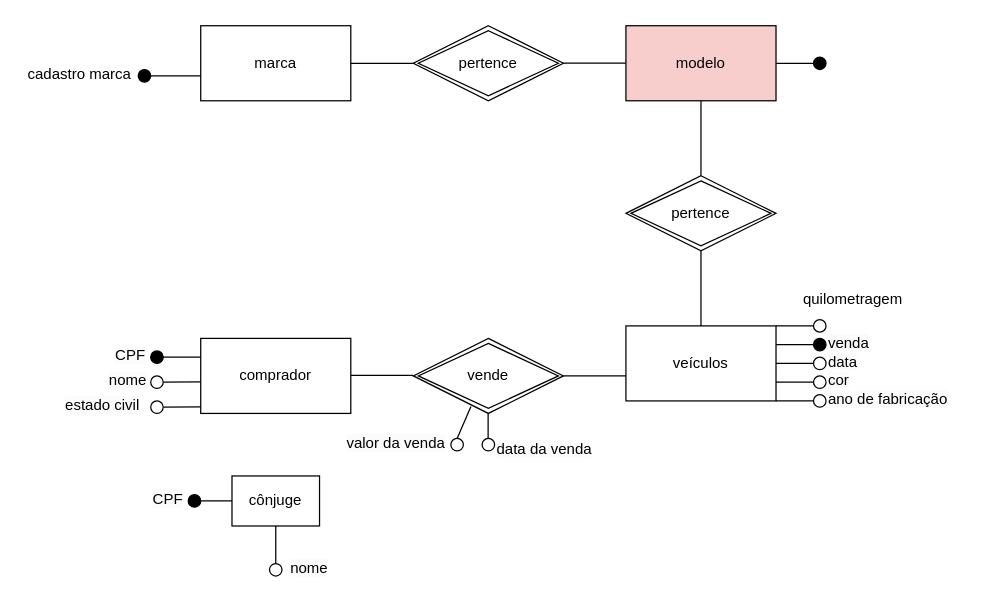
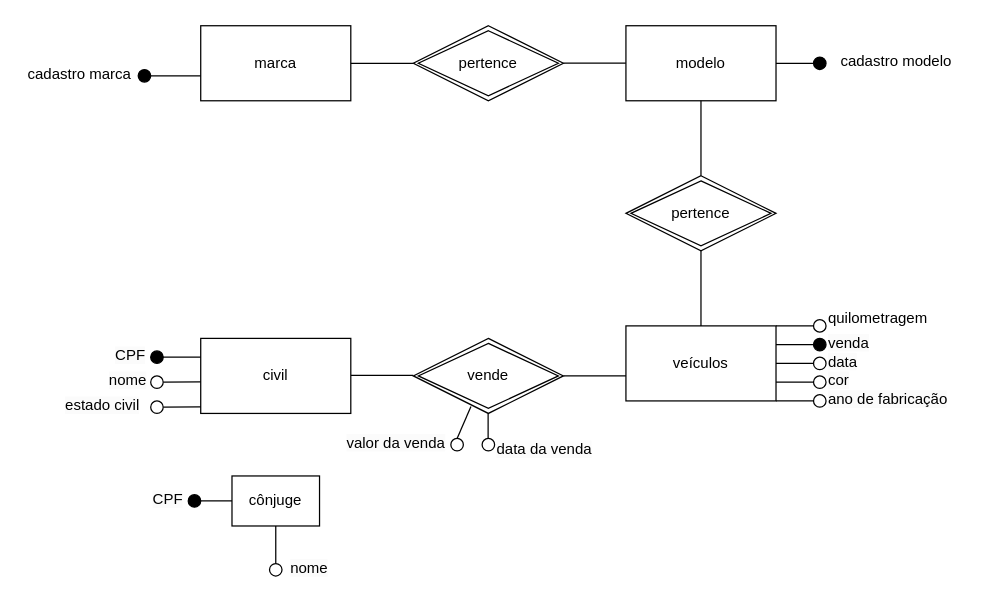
none -> (907, 57)
(701, 63) -> (701, 63)
(854, 294) -> (879, 313)
(276, 376) -> (276, 376)
